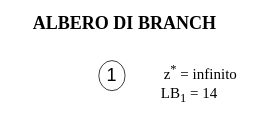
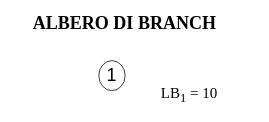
(200, 72) -> none
(189, 94) -> (189, 94)
